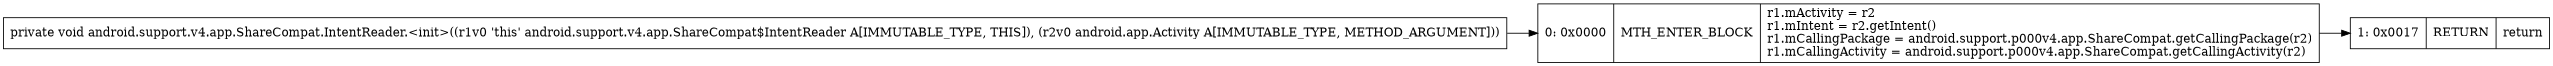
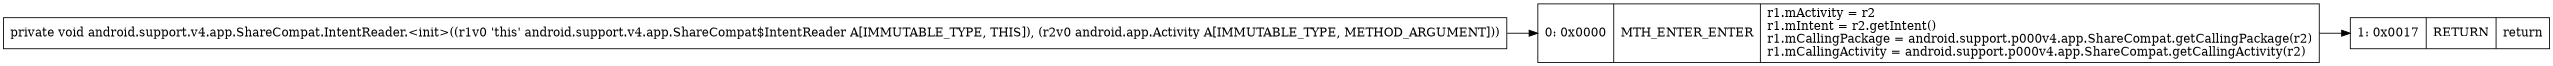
(1687, 33) -> (1687, 33)
